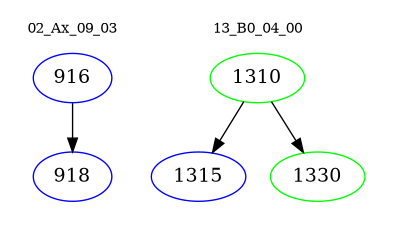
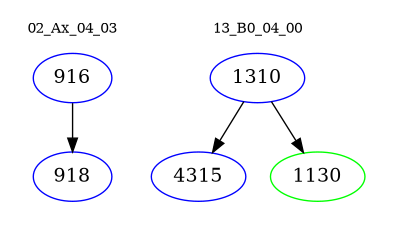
(73, 29) -> (73, 29)
(257, 78) -> (257, 78)
(199, 177) -> (199, 177)
(318, 177) -> (318, 177)
